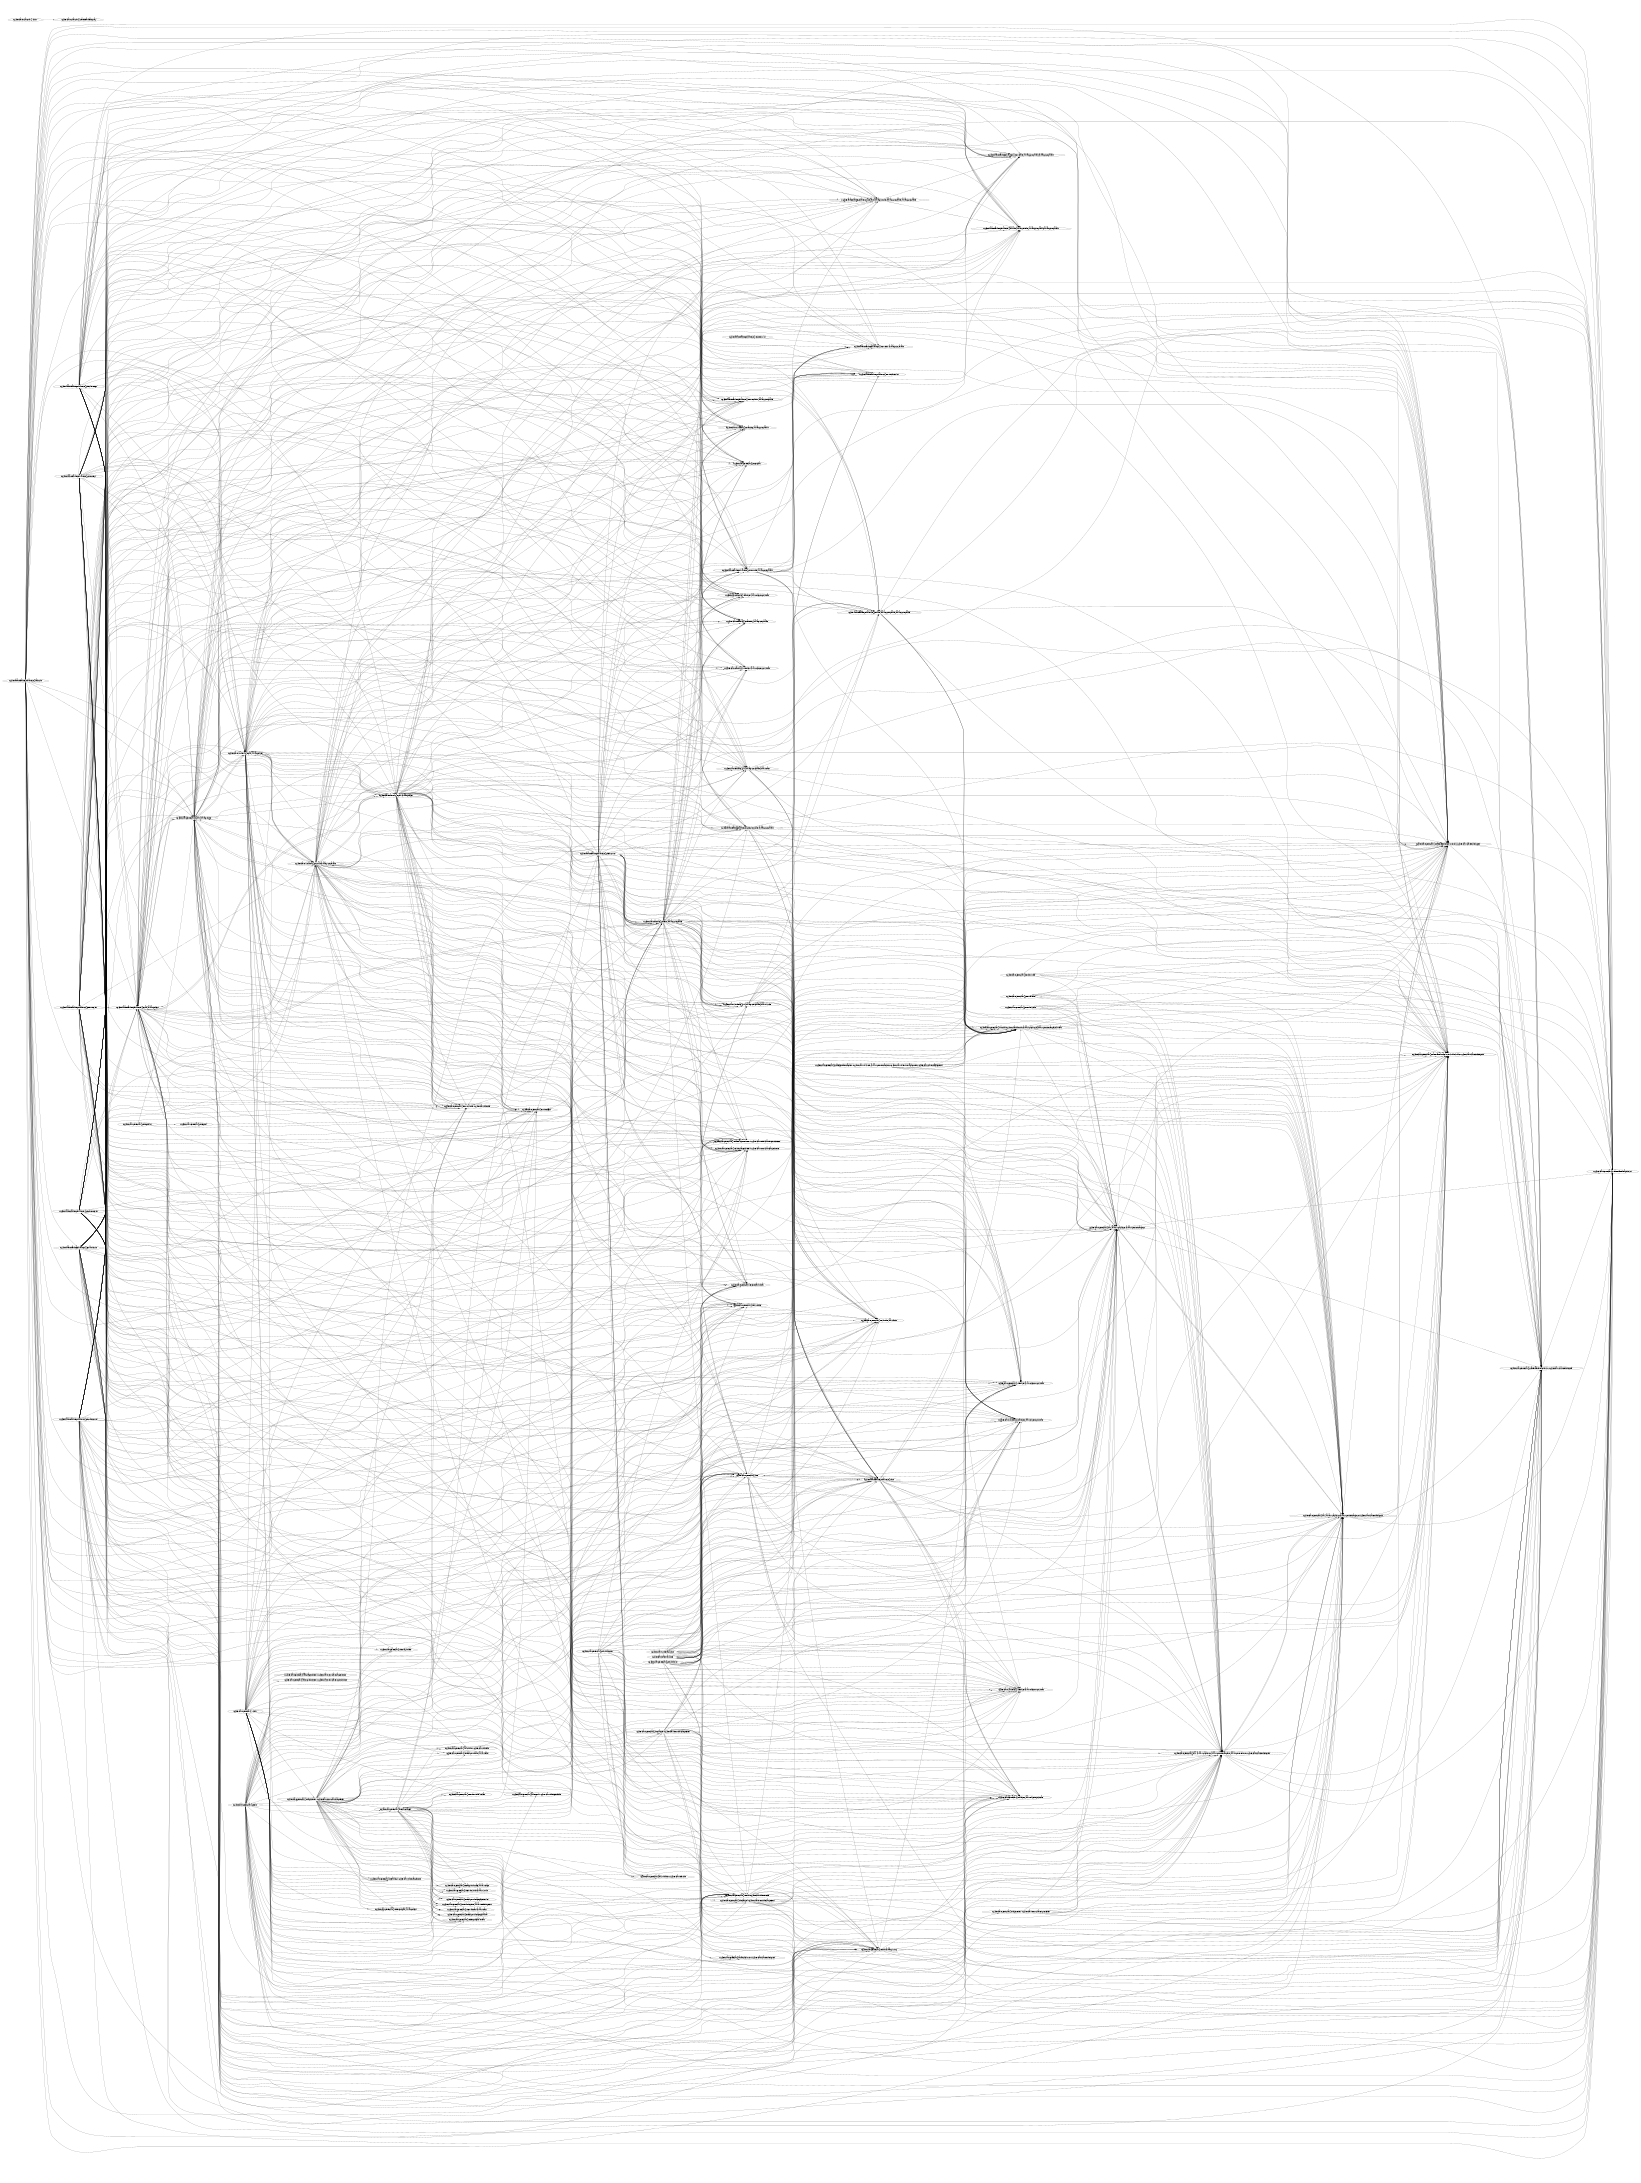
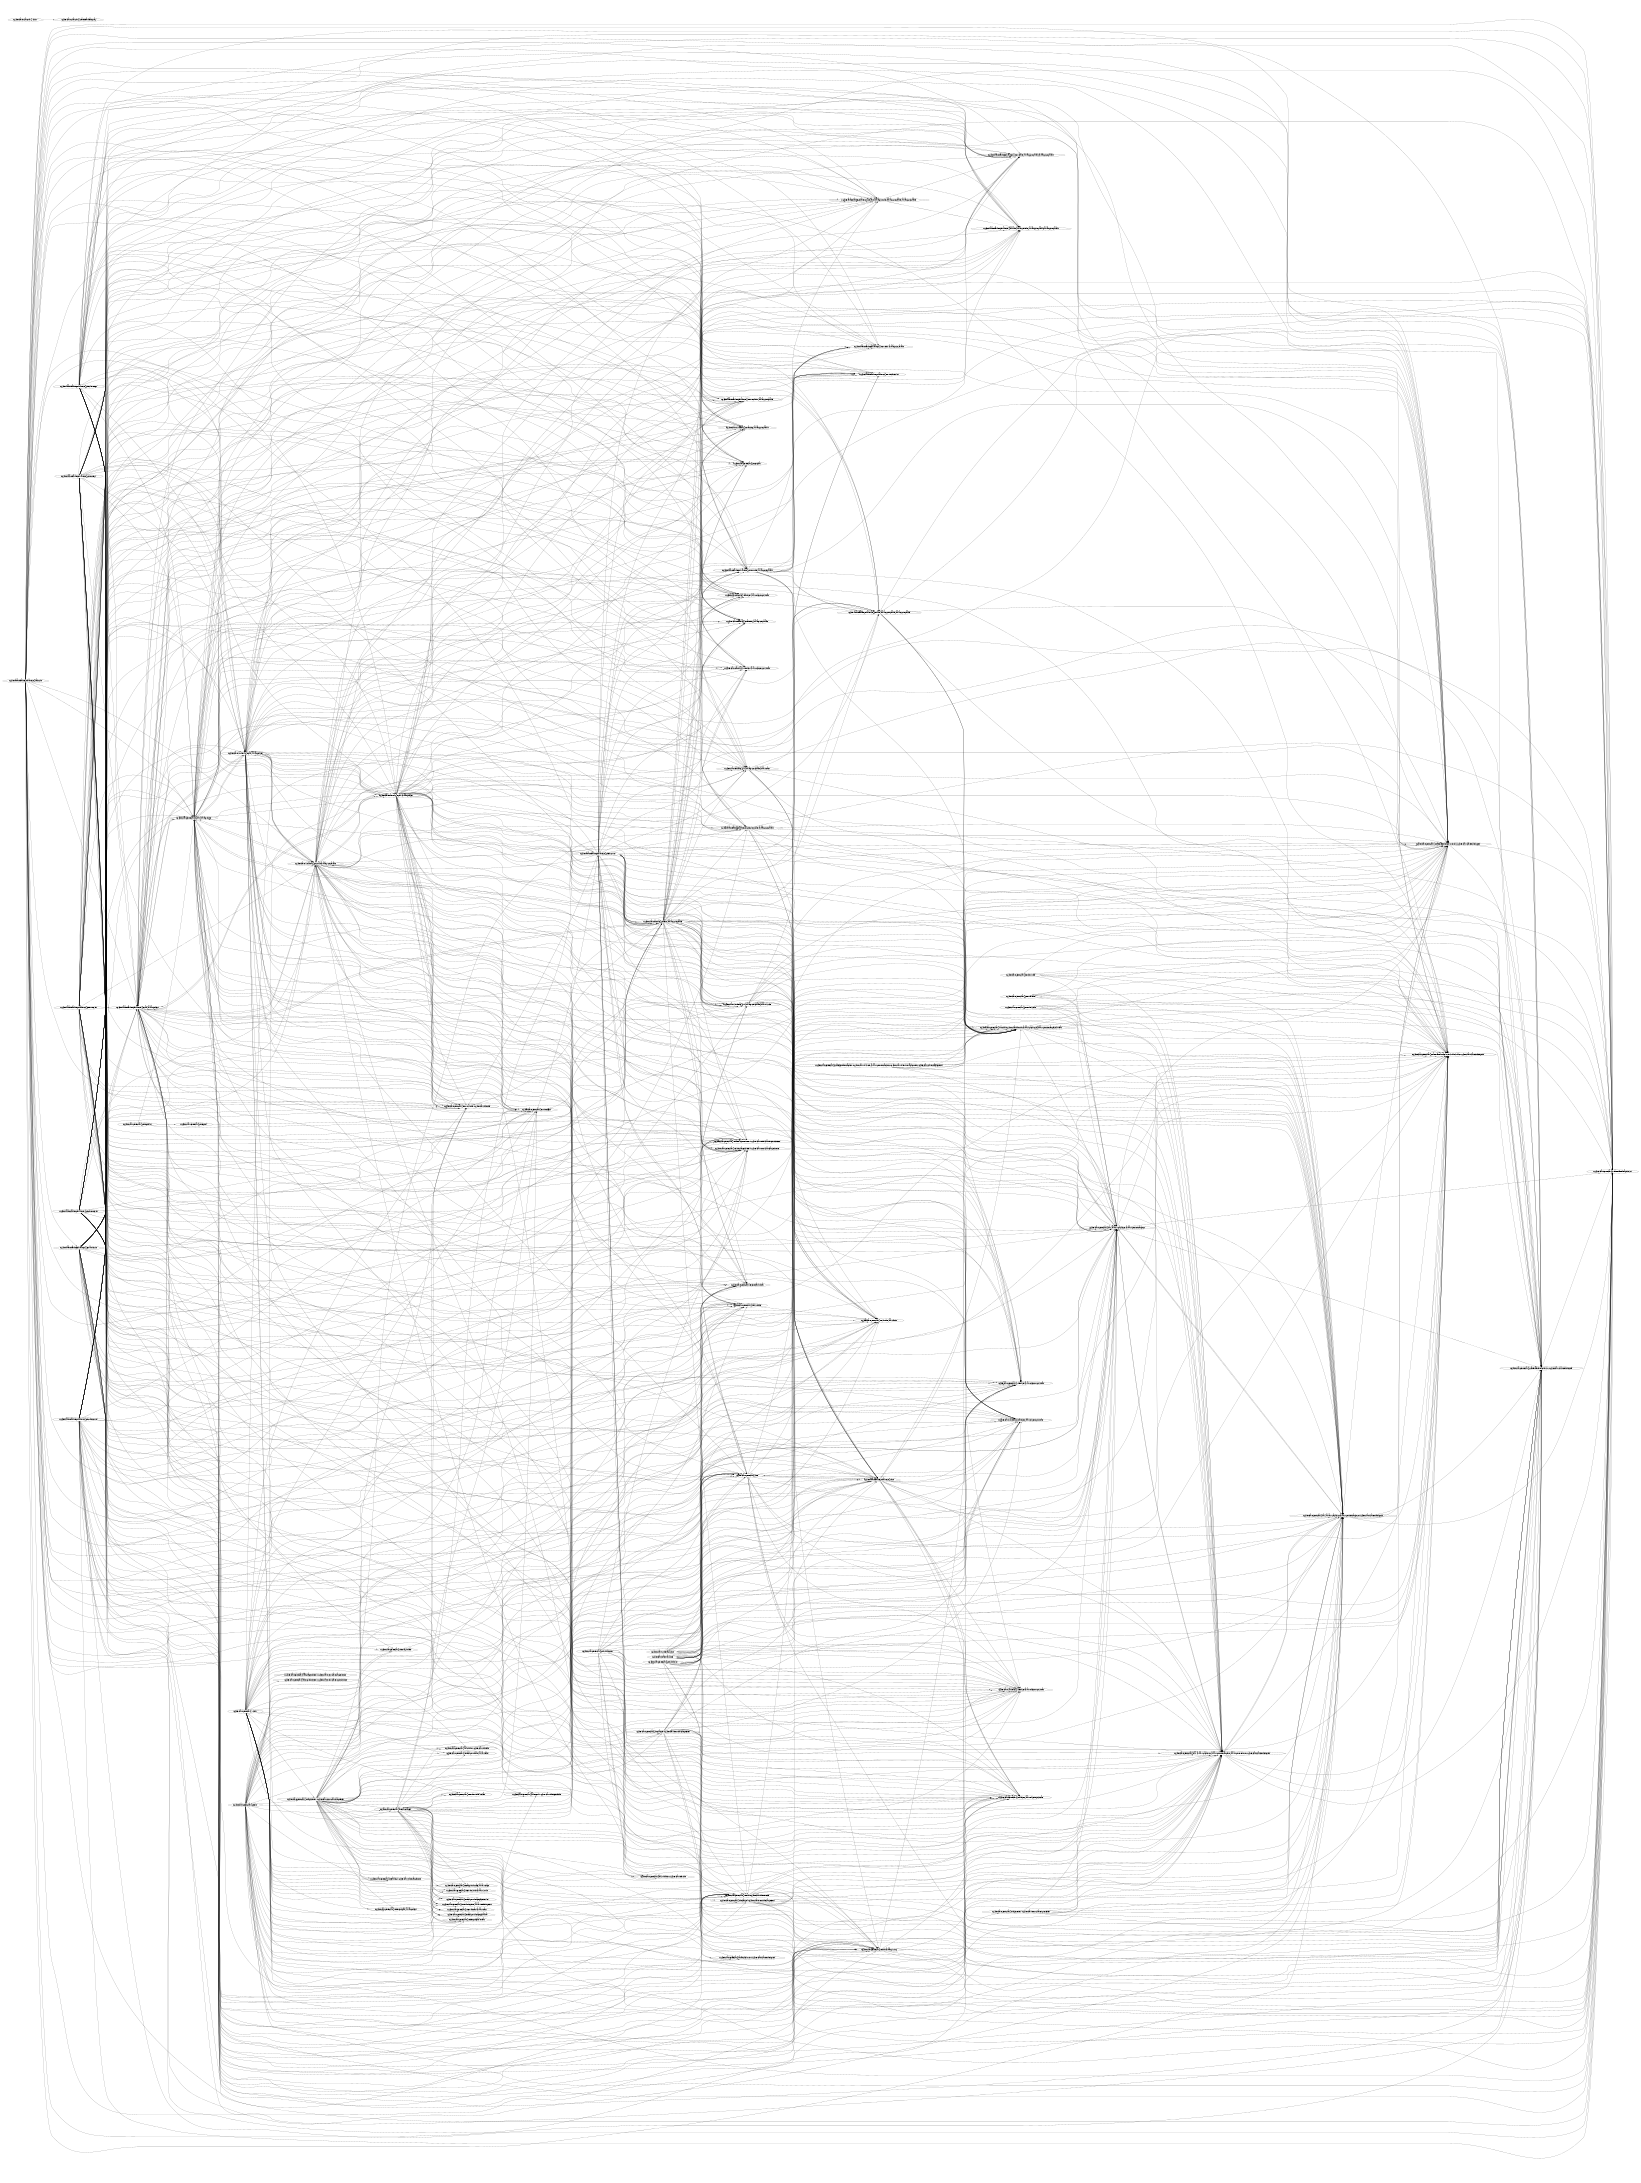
(747, 337) -> none
